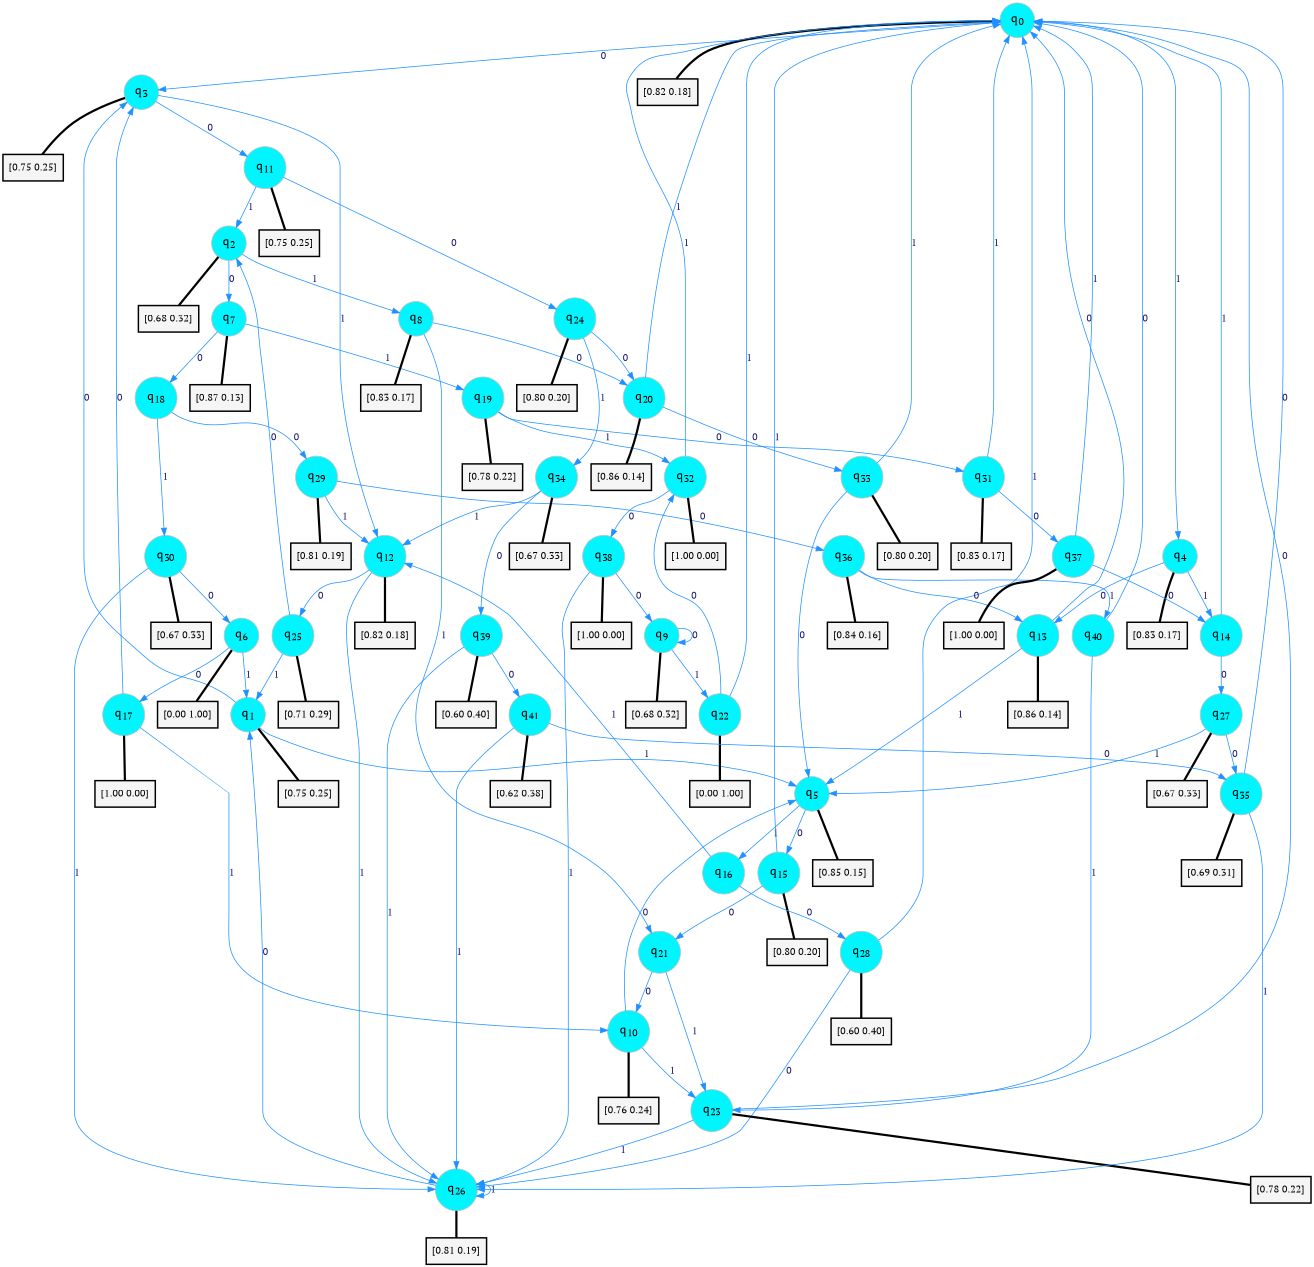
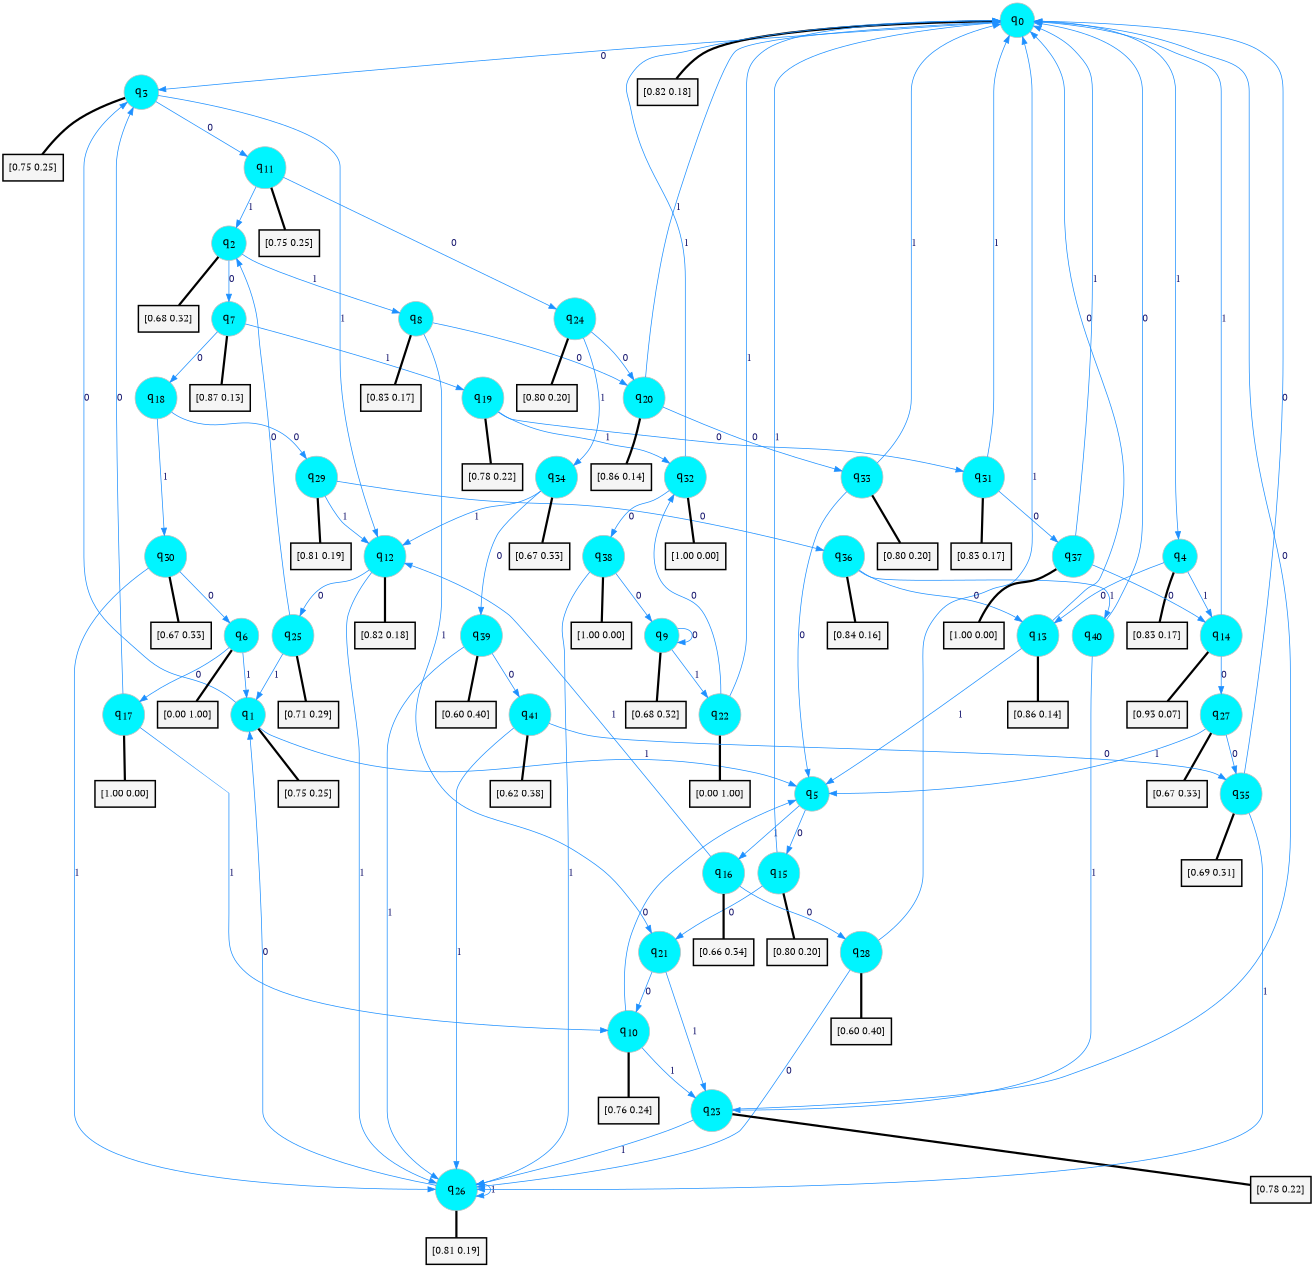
none -> (1157, 715)
(843, 873) -> none
none -> (724, 952)
